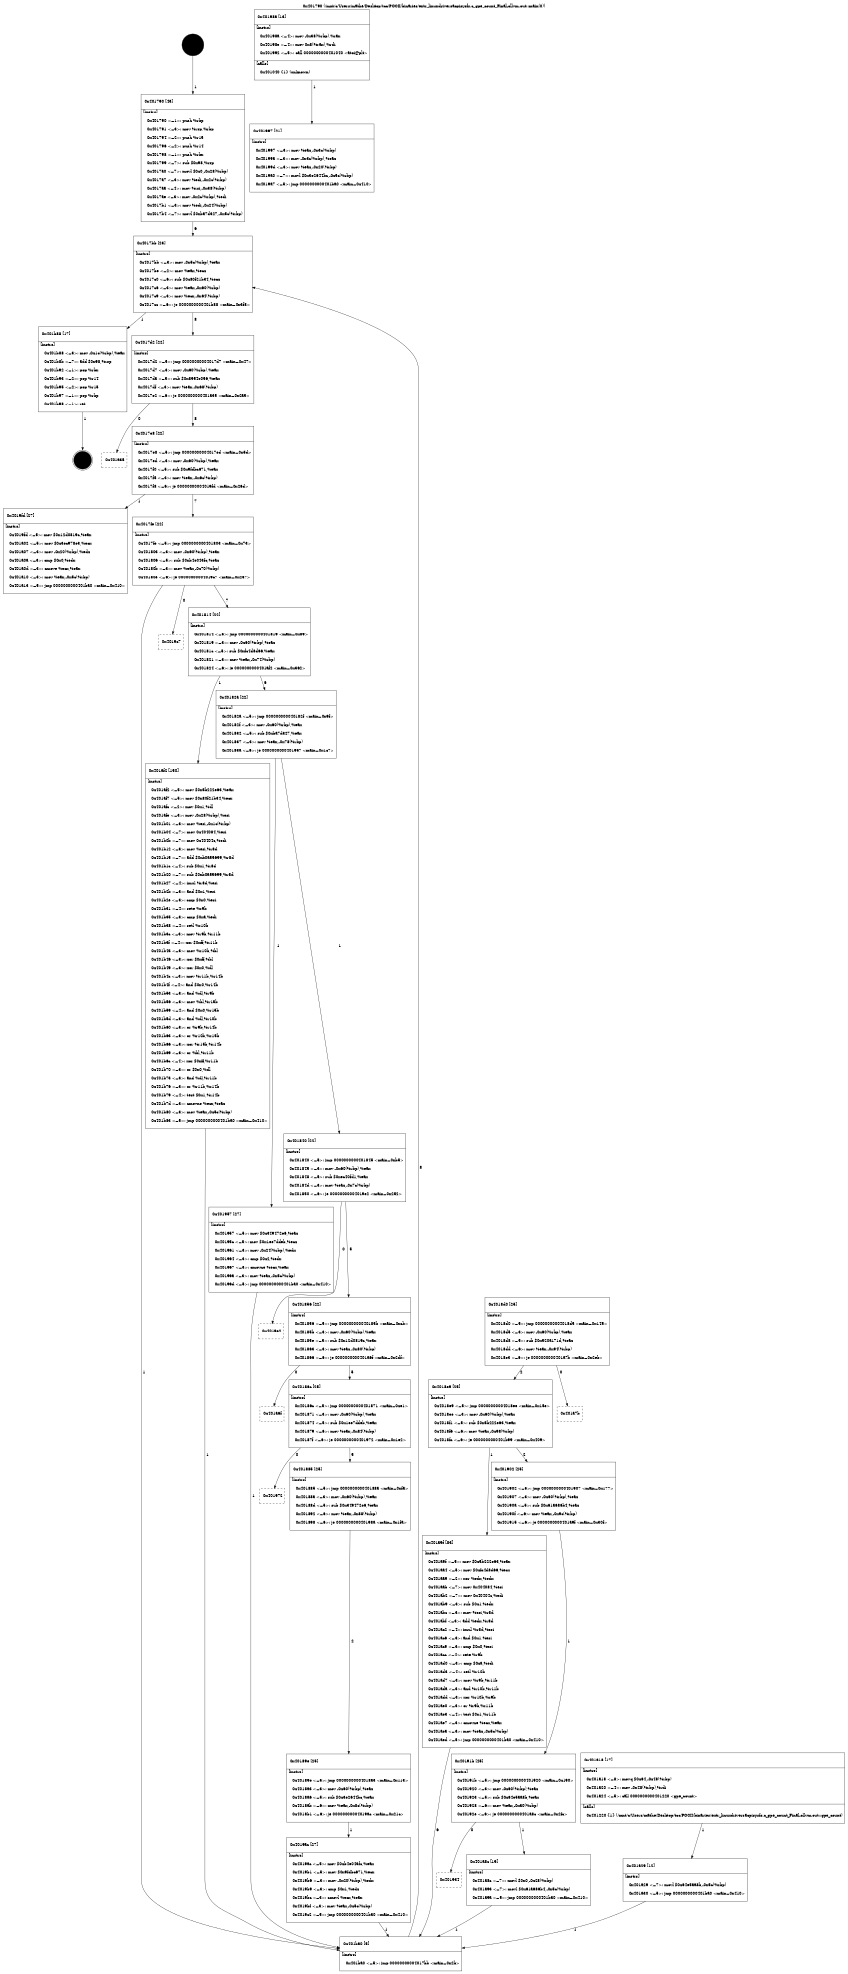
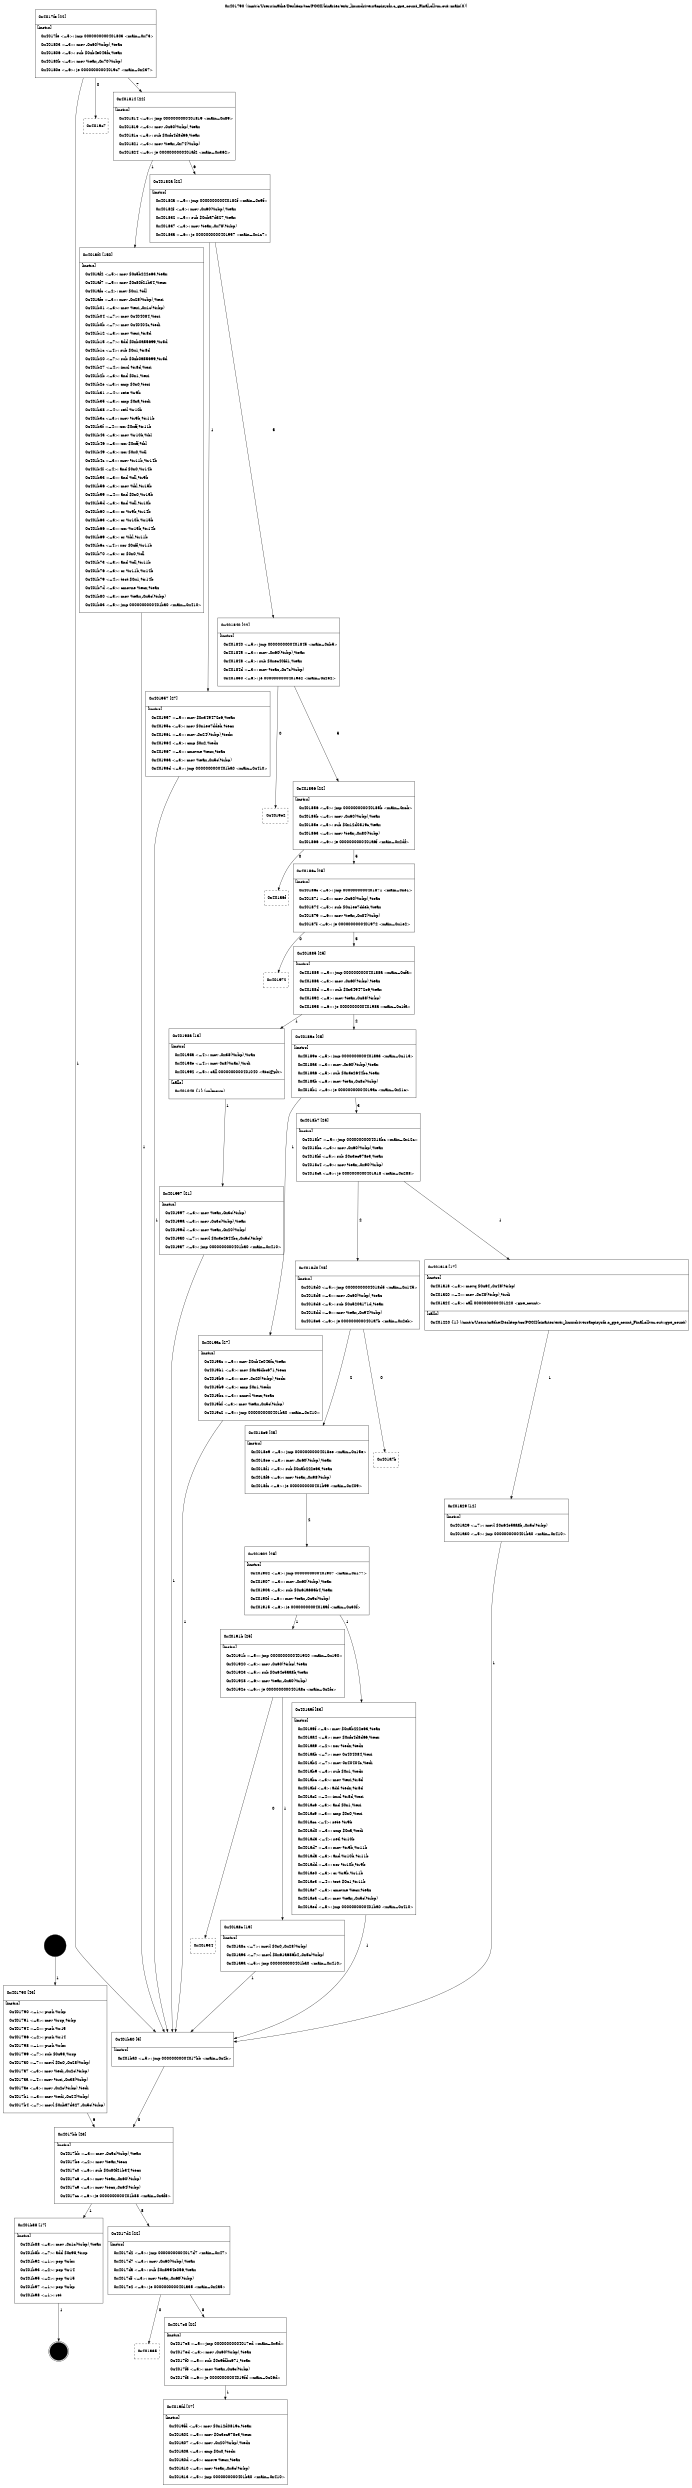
(193, 504) -> none
(339, 946) -> (273, 430)
none -> (292, 1021)
none -> (358, 1147)
(488, 1490) -> (355, 1656)
none -> (171, 1639)
(437, 1830) -> (367, 1946)
